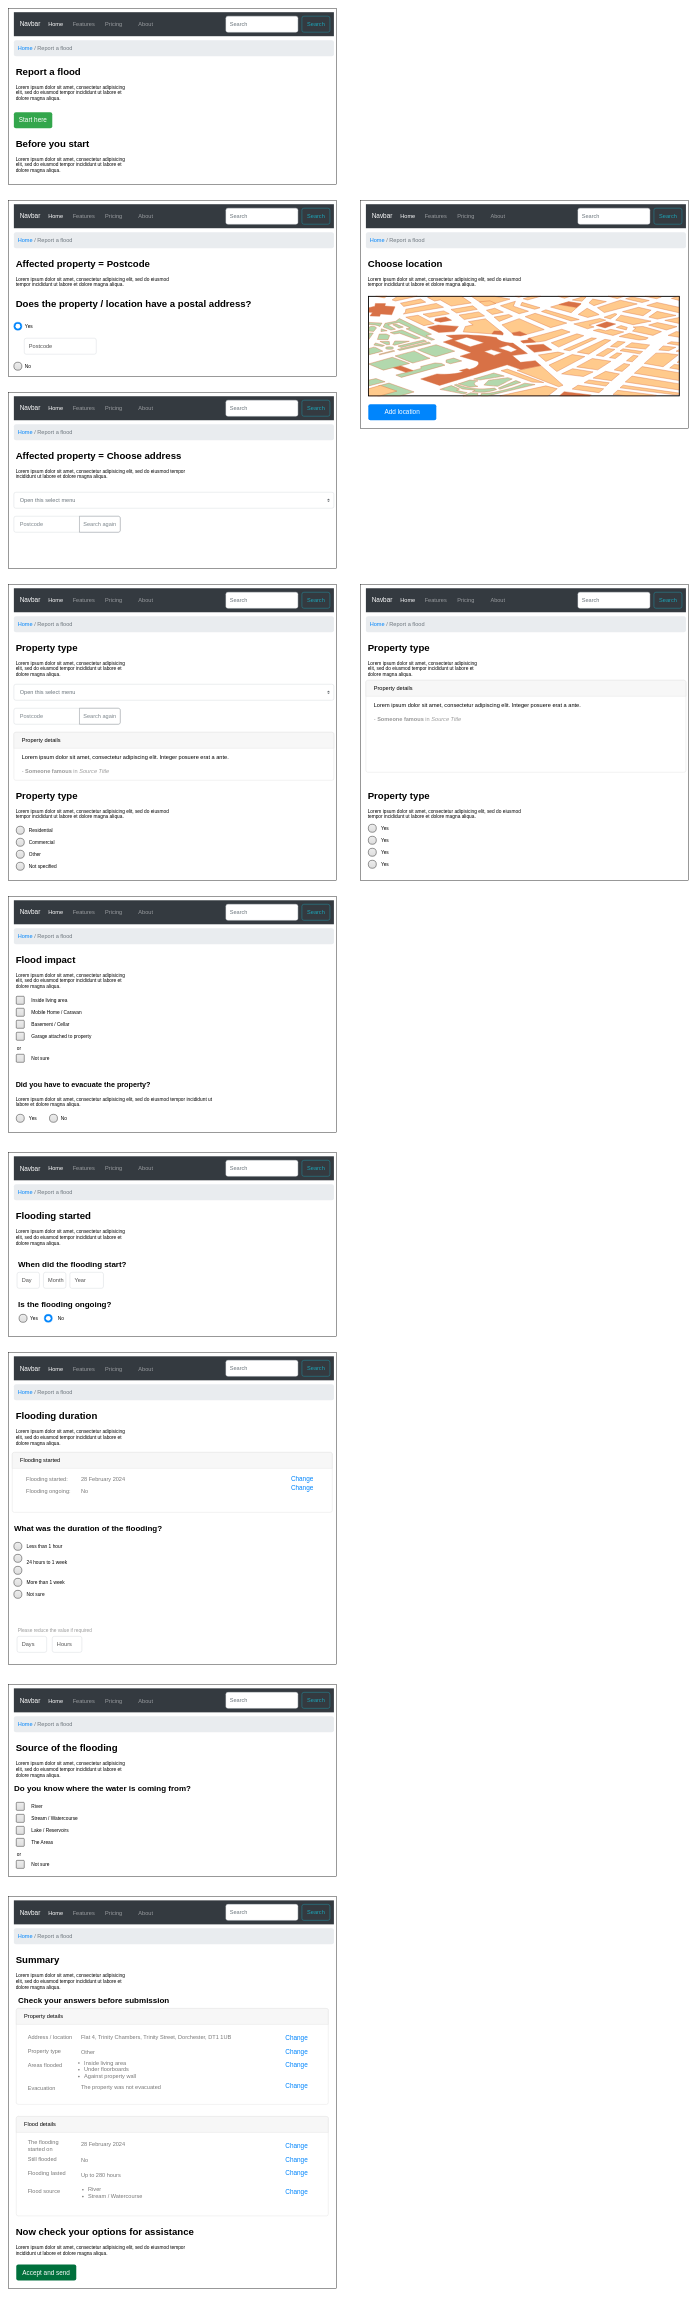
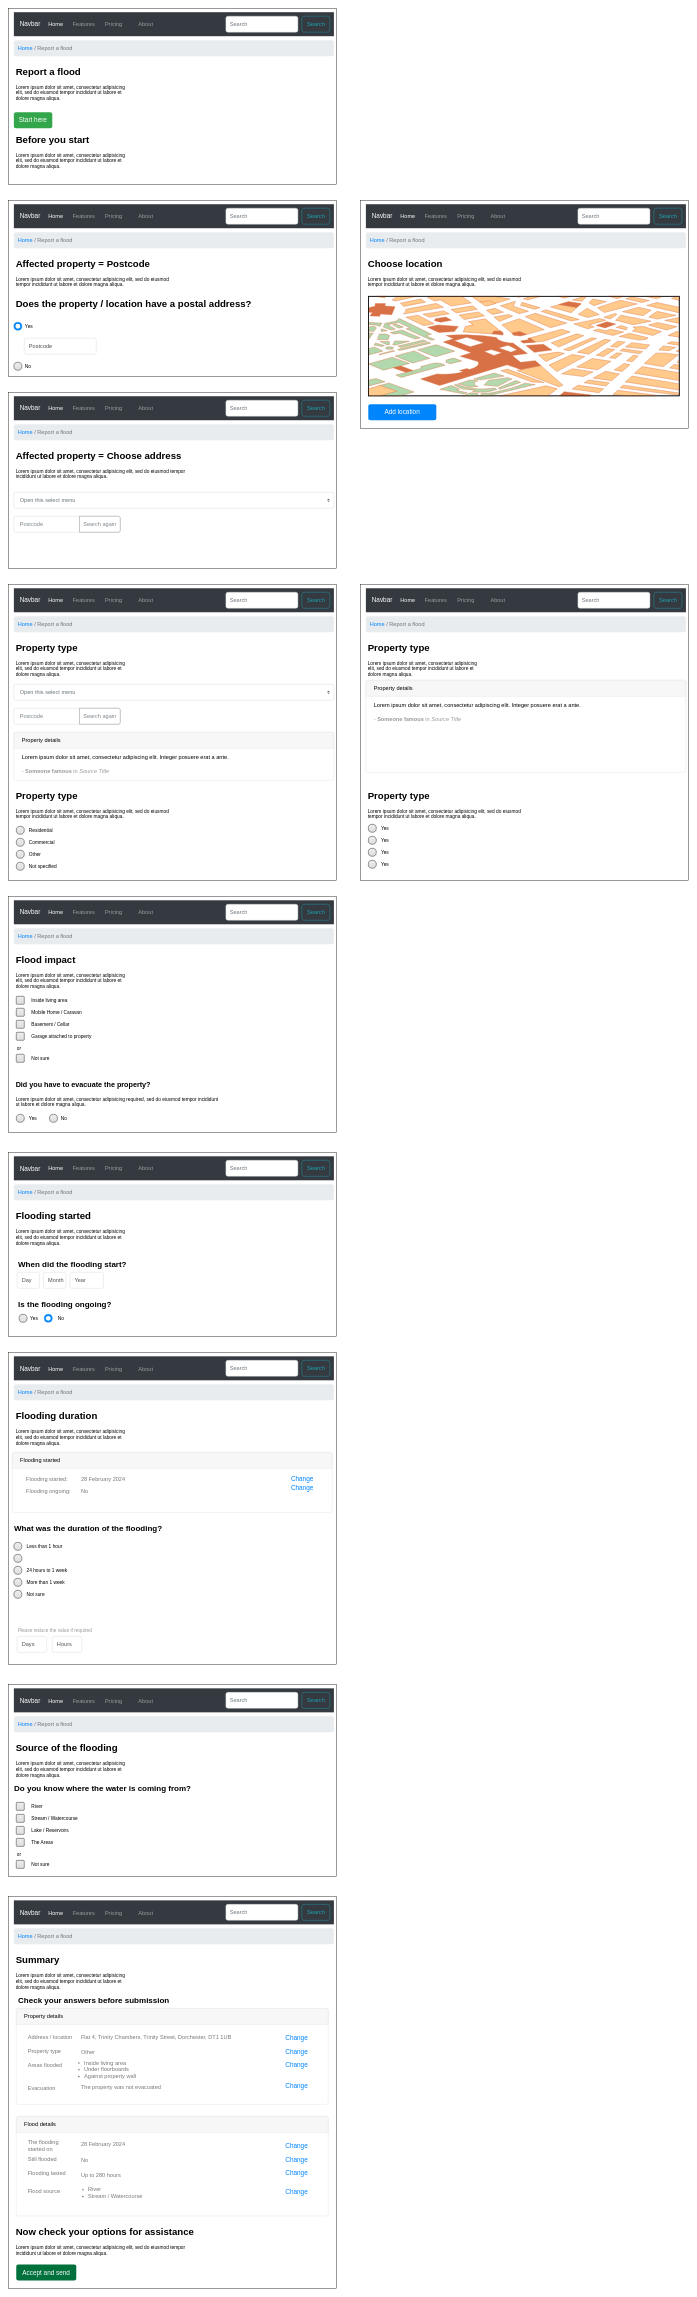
(71, 158) -> (71, 154)
(117, 1081) -> (117, 1081)
(53, 1562) -> (53, 1570)
